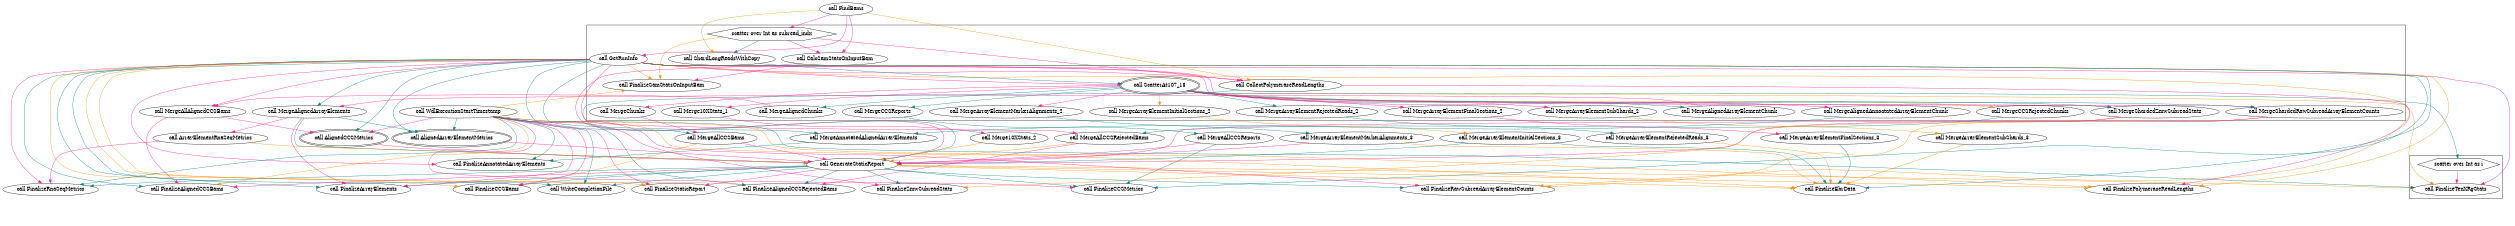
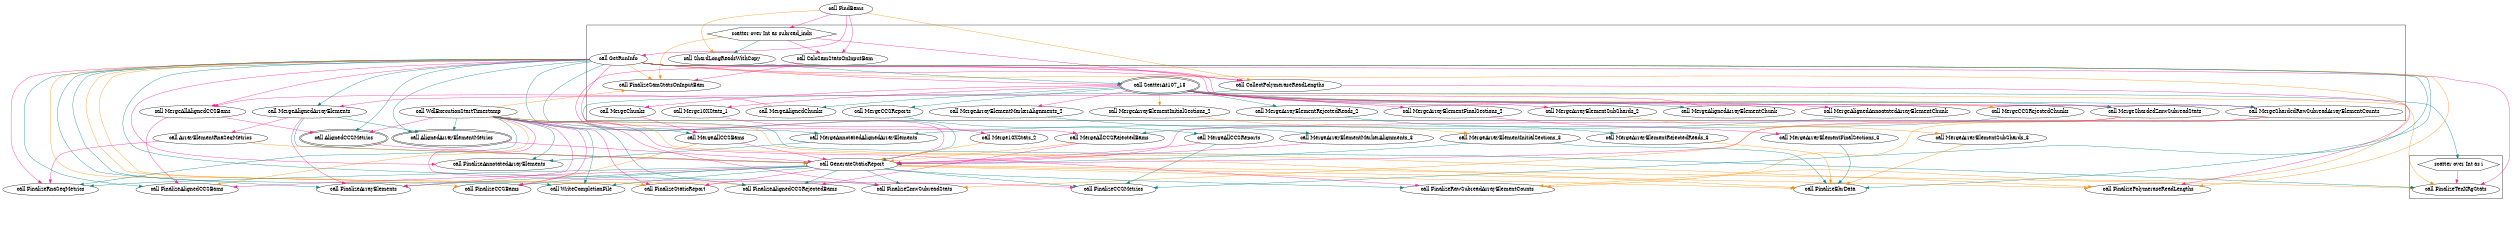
(1571, 148) -> none
none -> (213, 161)
